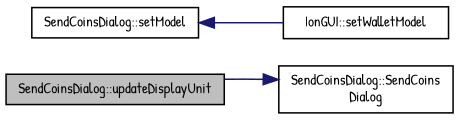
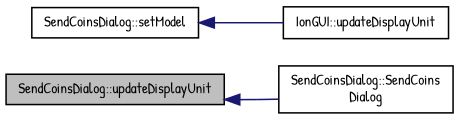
(366, 23) -> (366, 23)
(244, 79) -> (259, 100)
